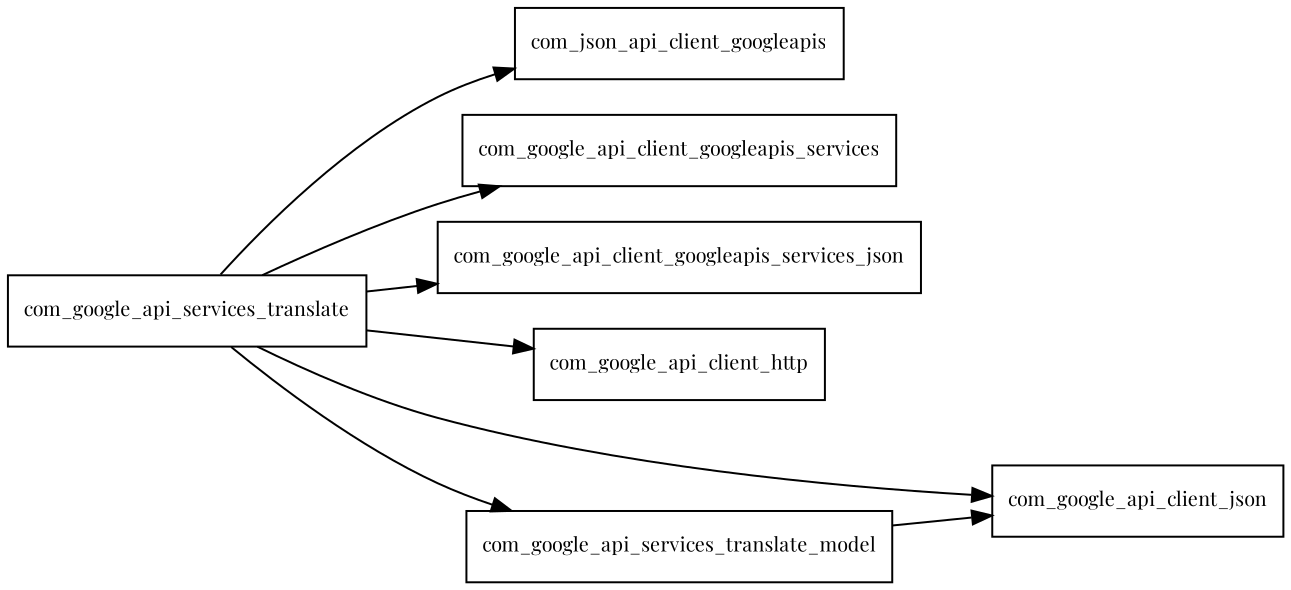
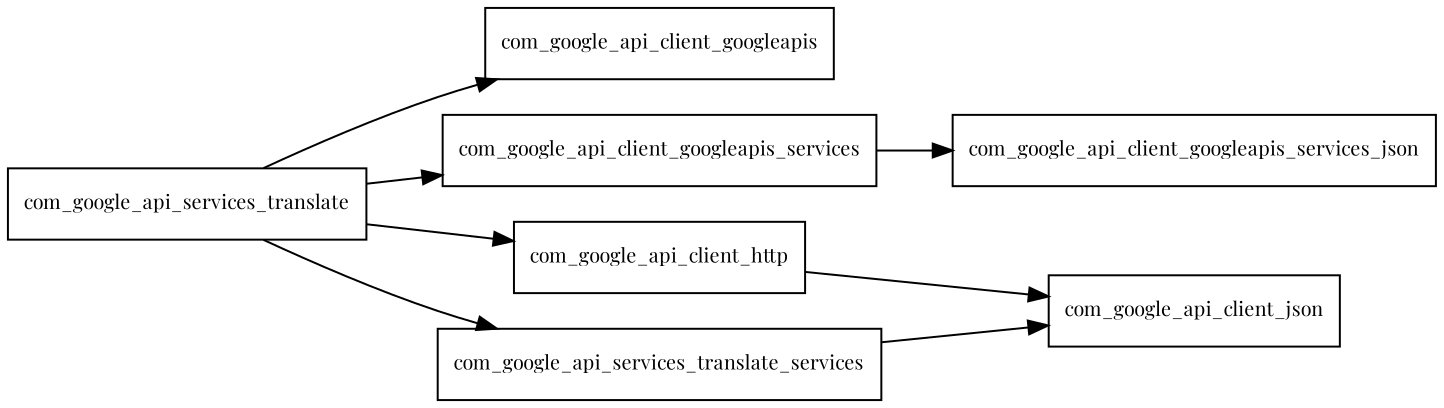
(679, 44) -> (660, 44)
(392, 289) -> (904, 151)
(607, 454) -> (917, 283)
(679, 547) -> (660, 364)
